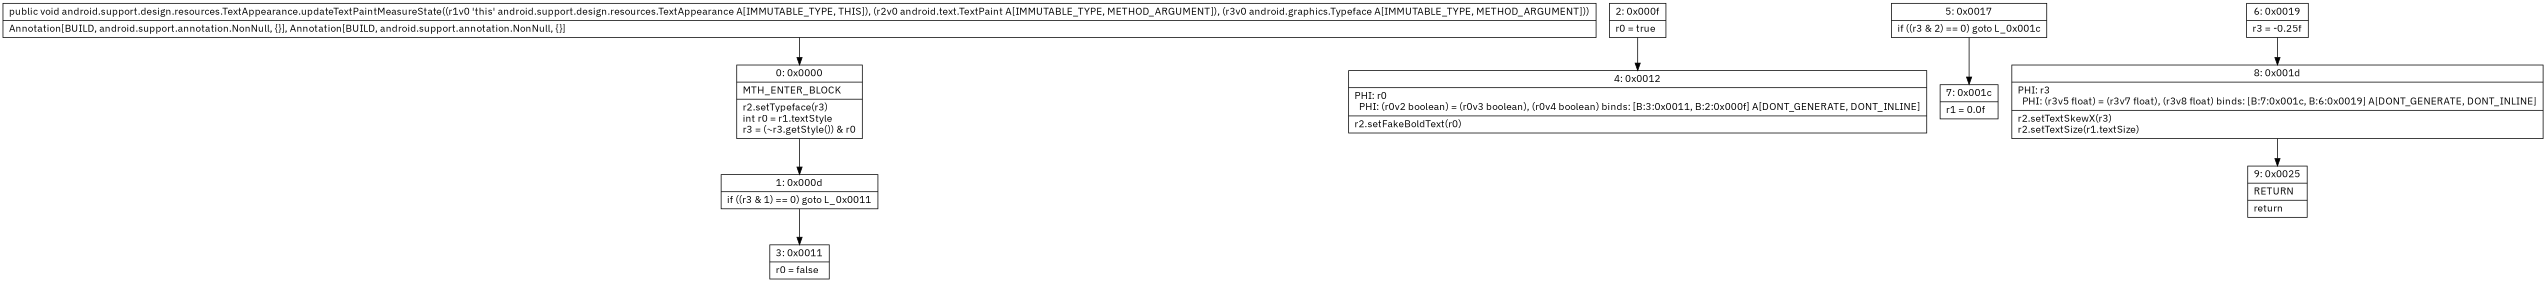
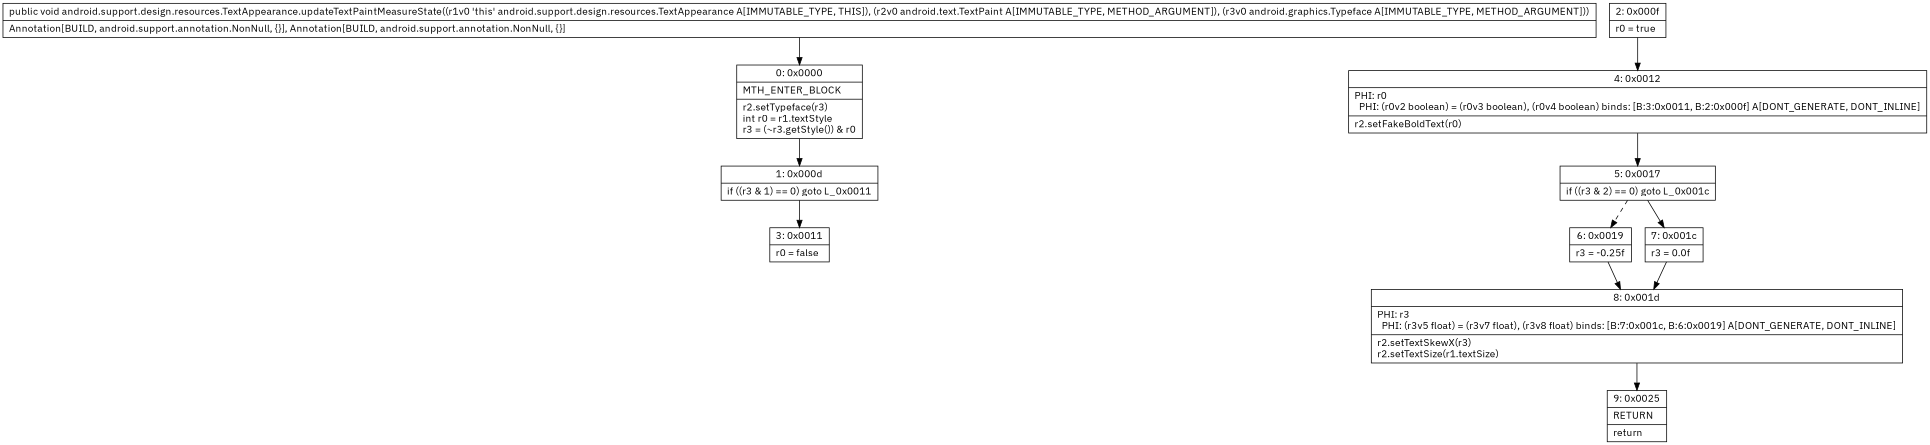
(1966, 110) -> (1671, 253)
none -> (1638, 146)
none -> (1621, 211)
none -> (1662, 272)
